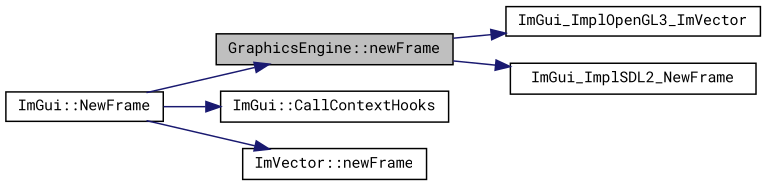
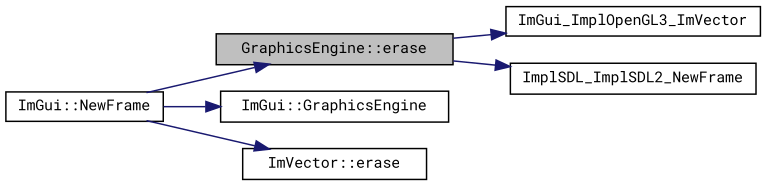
(335, 49) -> (335, 49)
(633, 79) -> (633, 79)
(335, 107) -> (335, 107)
(335, 164) -> (335, 164)
